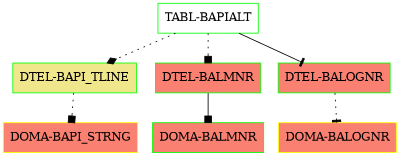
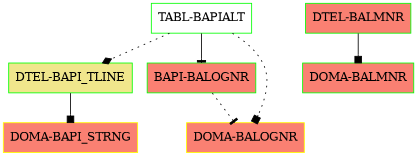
(208, 44) -> (265, 68)
(334, 78) -> (201, 78)
(73, 104) -> (70, 104)
